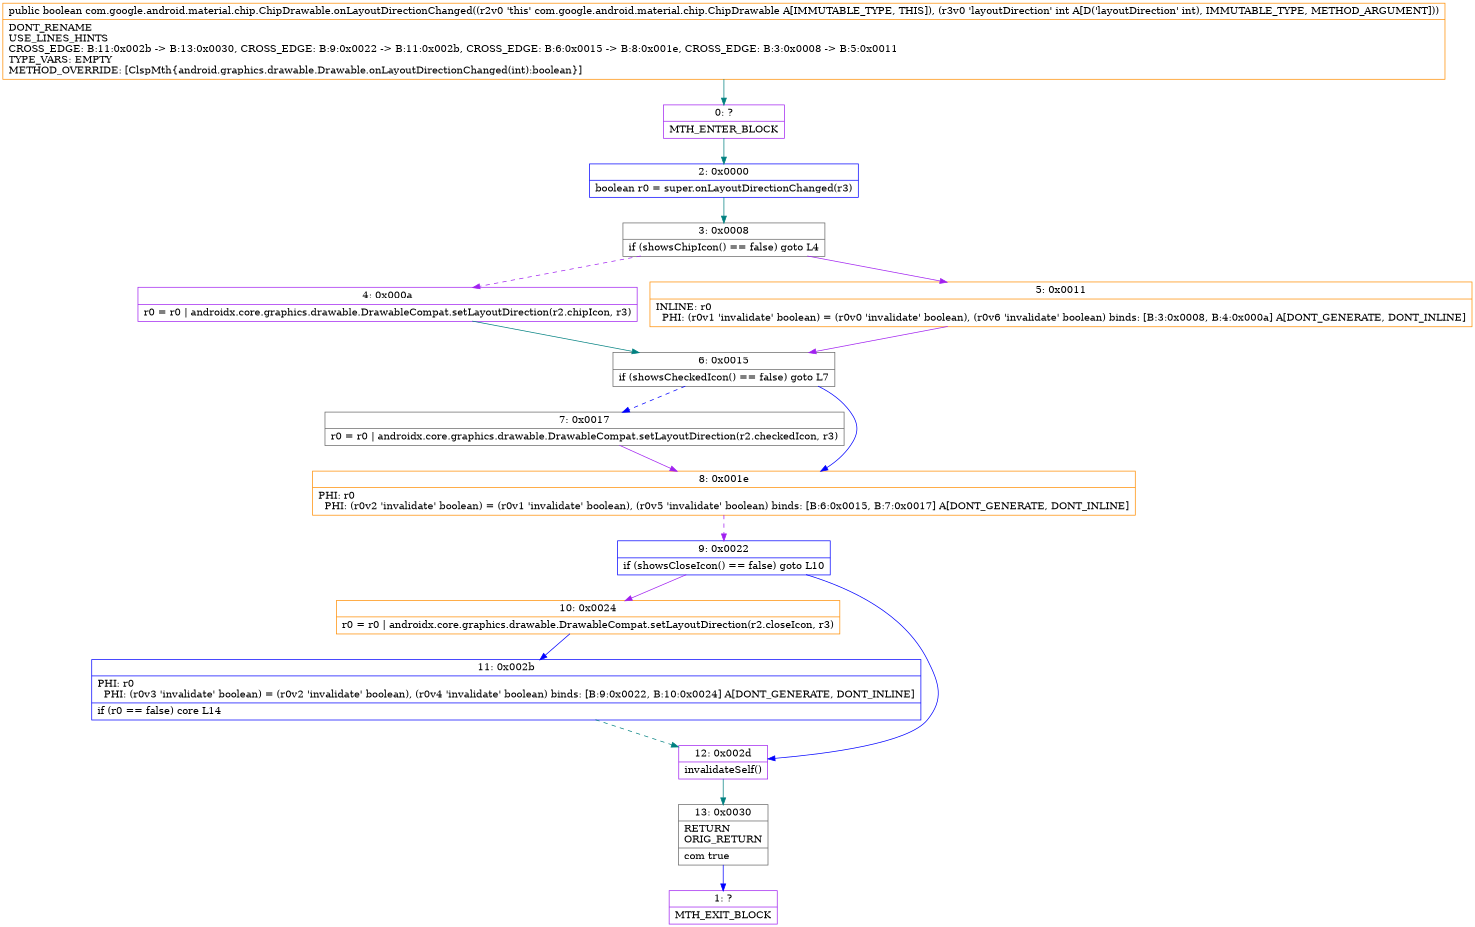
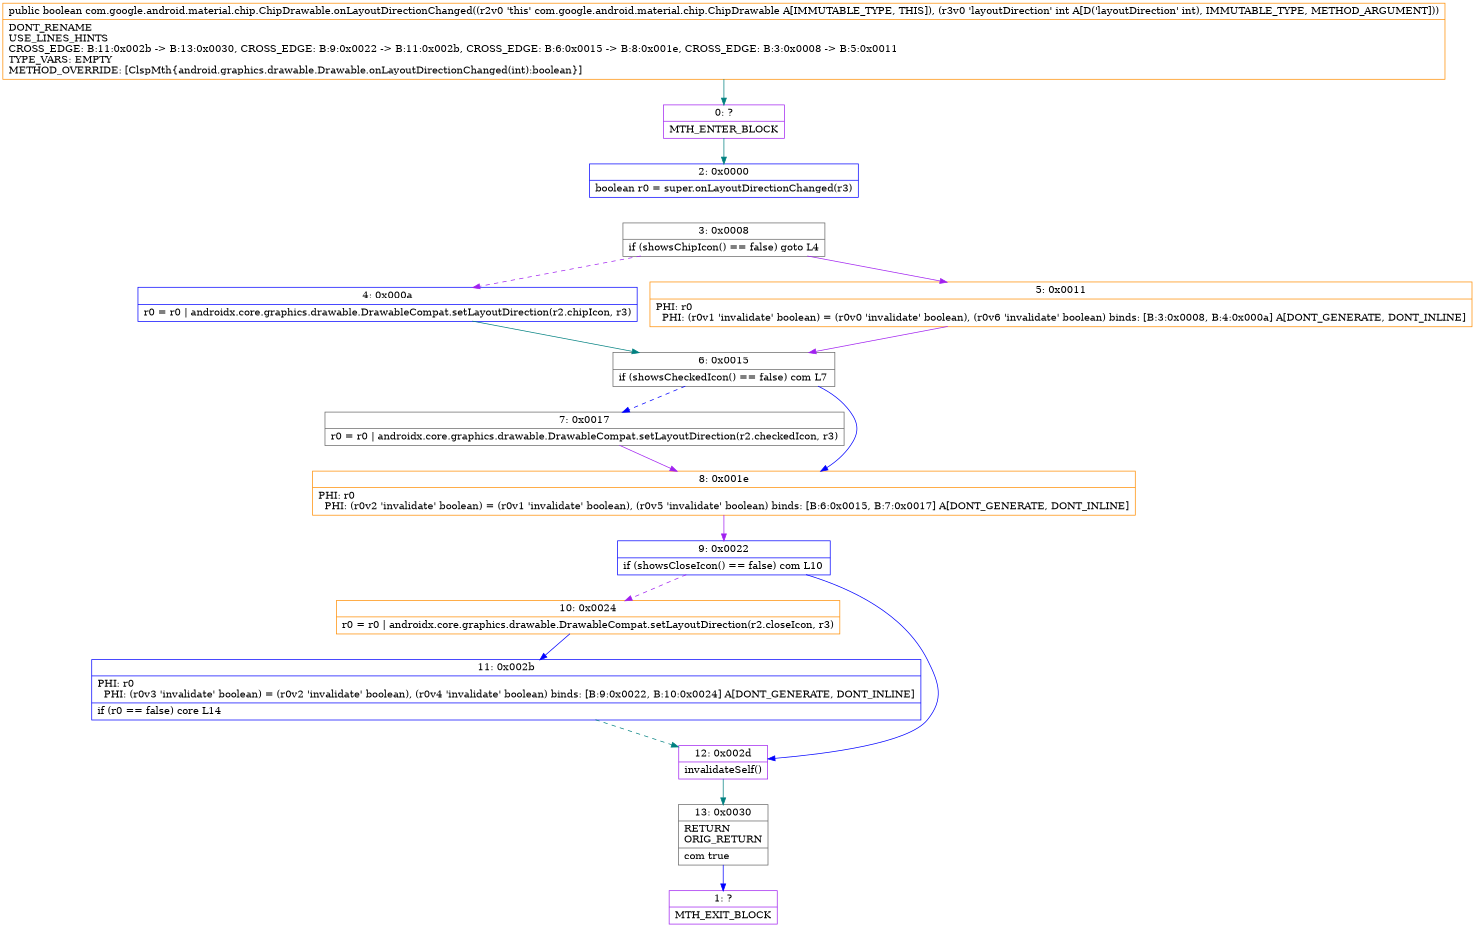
(724, 207) -> none
(388, 304) -> (388, 304)
(686, 307) -> (676, 307)
(724, 378) -> (723, 378)
(724, 524) -> (724, 524)
(724, 566) -> (723, 566)
(659, 586) -> (659, 586)
